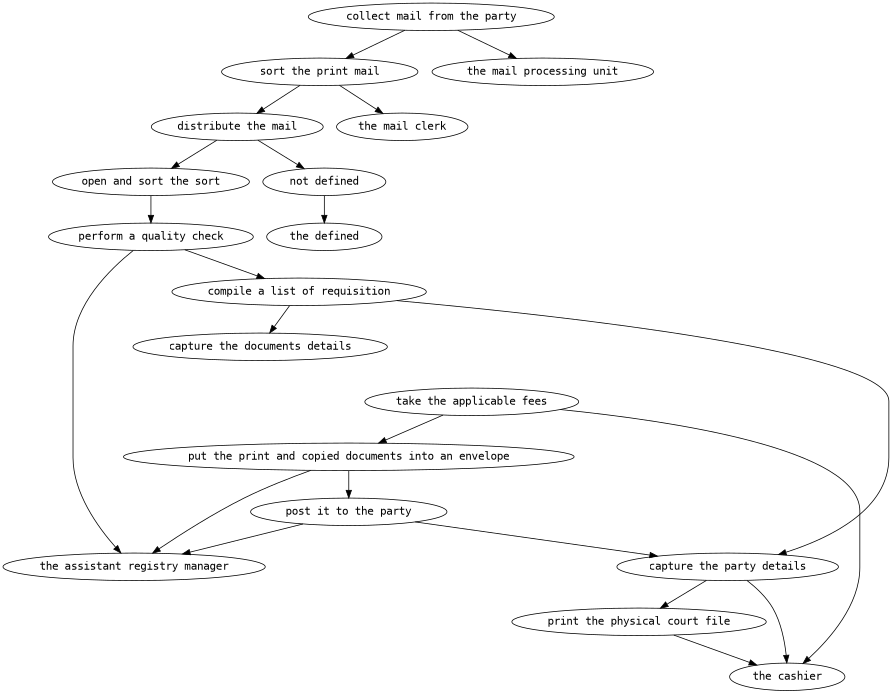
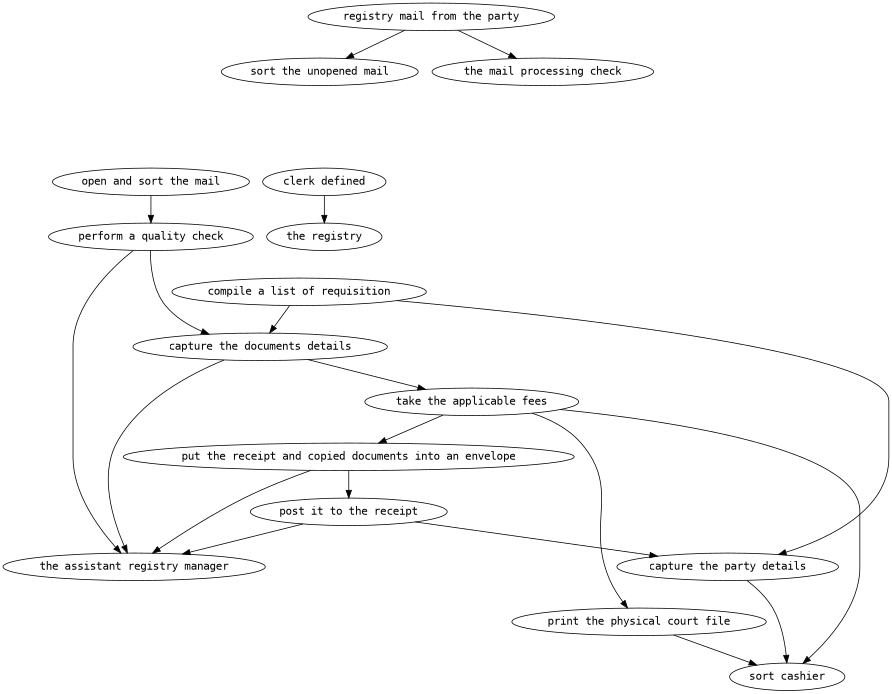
(431, 17) -> (431, 17)
(320, 72) -> (320, 72)
(543, 72) -> (543, 72)
(237, 127) -> none
(402, 127) -> none
(151, 182) -> (151, 182)
(324, 182) -> (324, 182)
(324, 237) -> (324, 237)
(221, 263) -> (162, 300)
none -> (363, 374)
none -> (125, 430)
(349, 457) -> (349, 457)
(349, 512) -> (349, 512)
(687, 592) -> (601, 493)
(787, 677) -> (787, 677)
